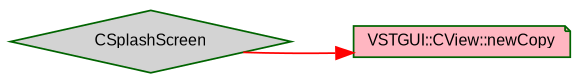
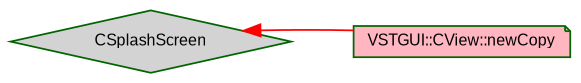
(289, 53) -> (307, 30)
